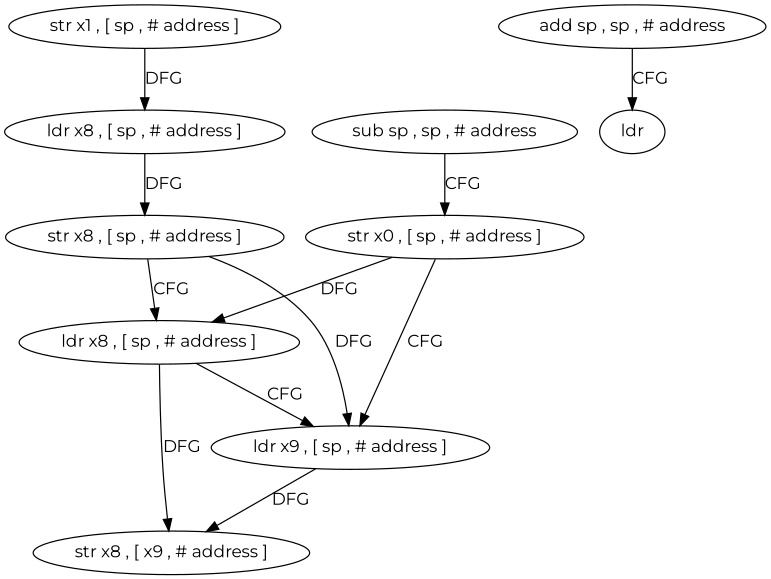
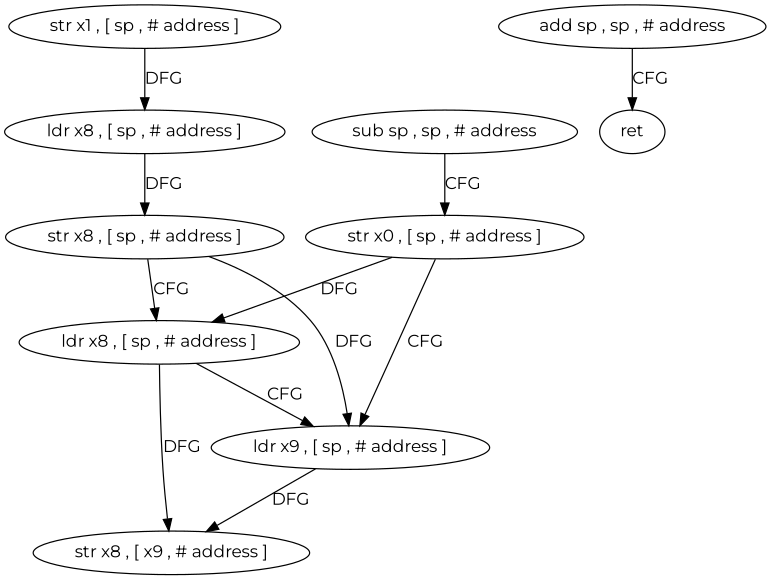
(632, 132) -> (632, 132)
